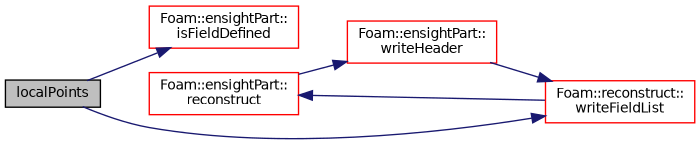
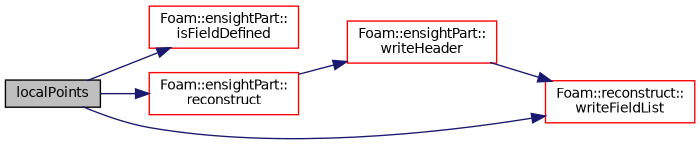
(429, 98) -> (118, 94)
